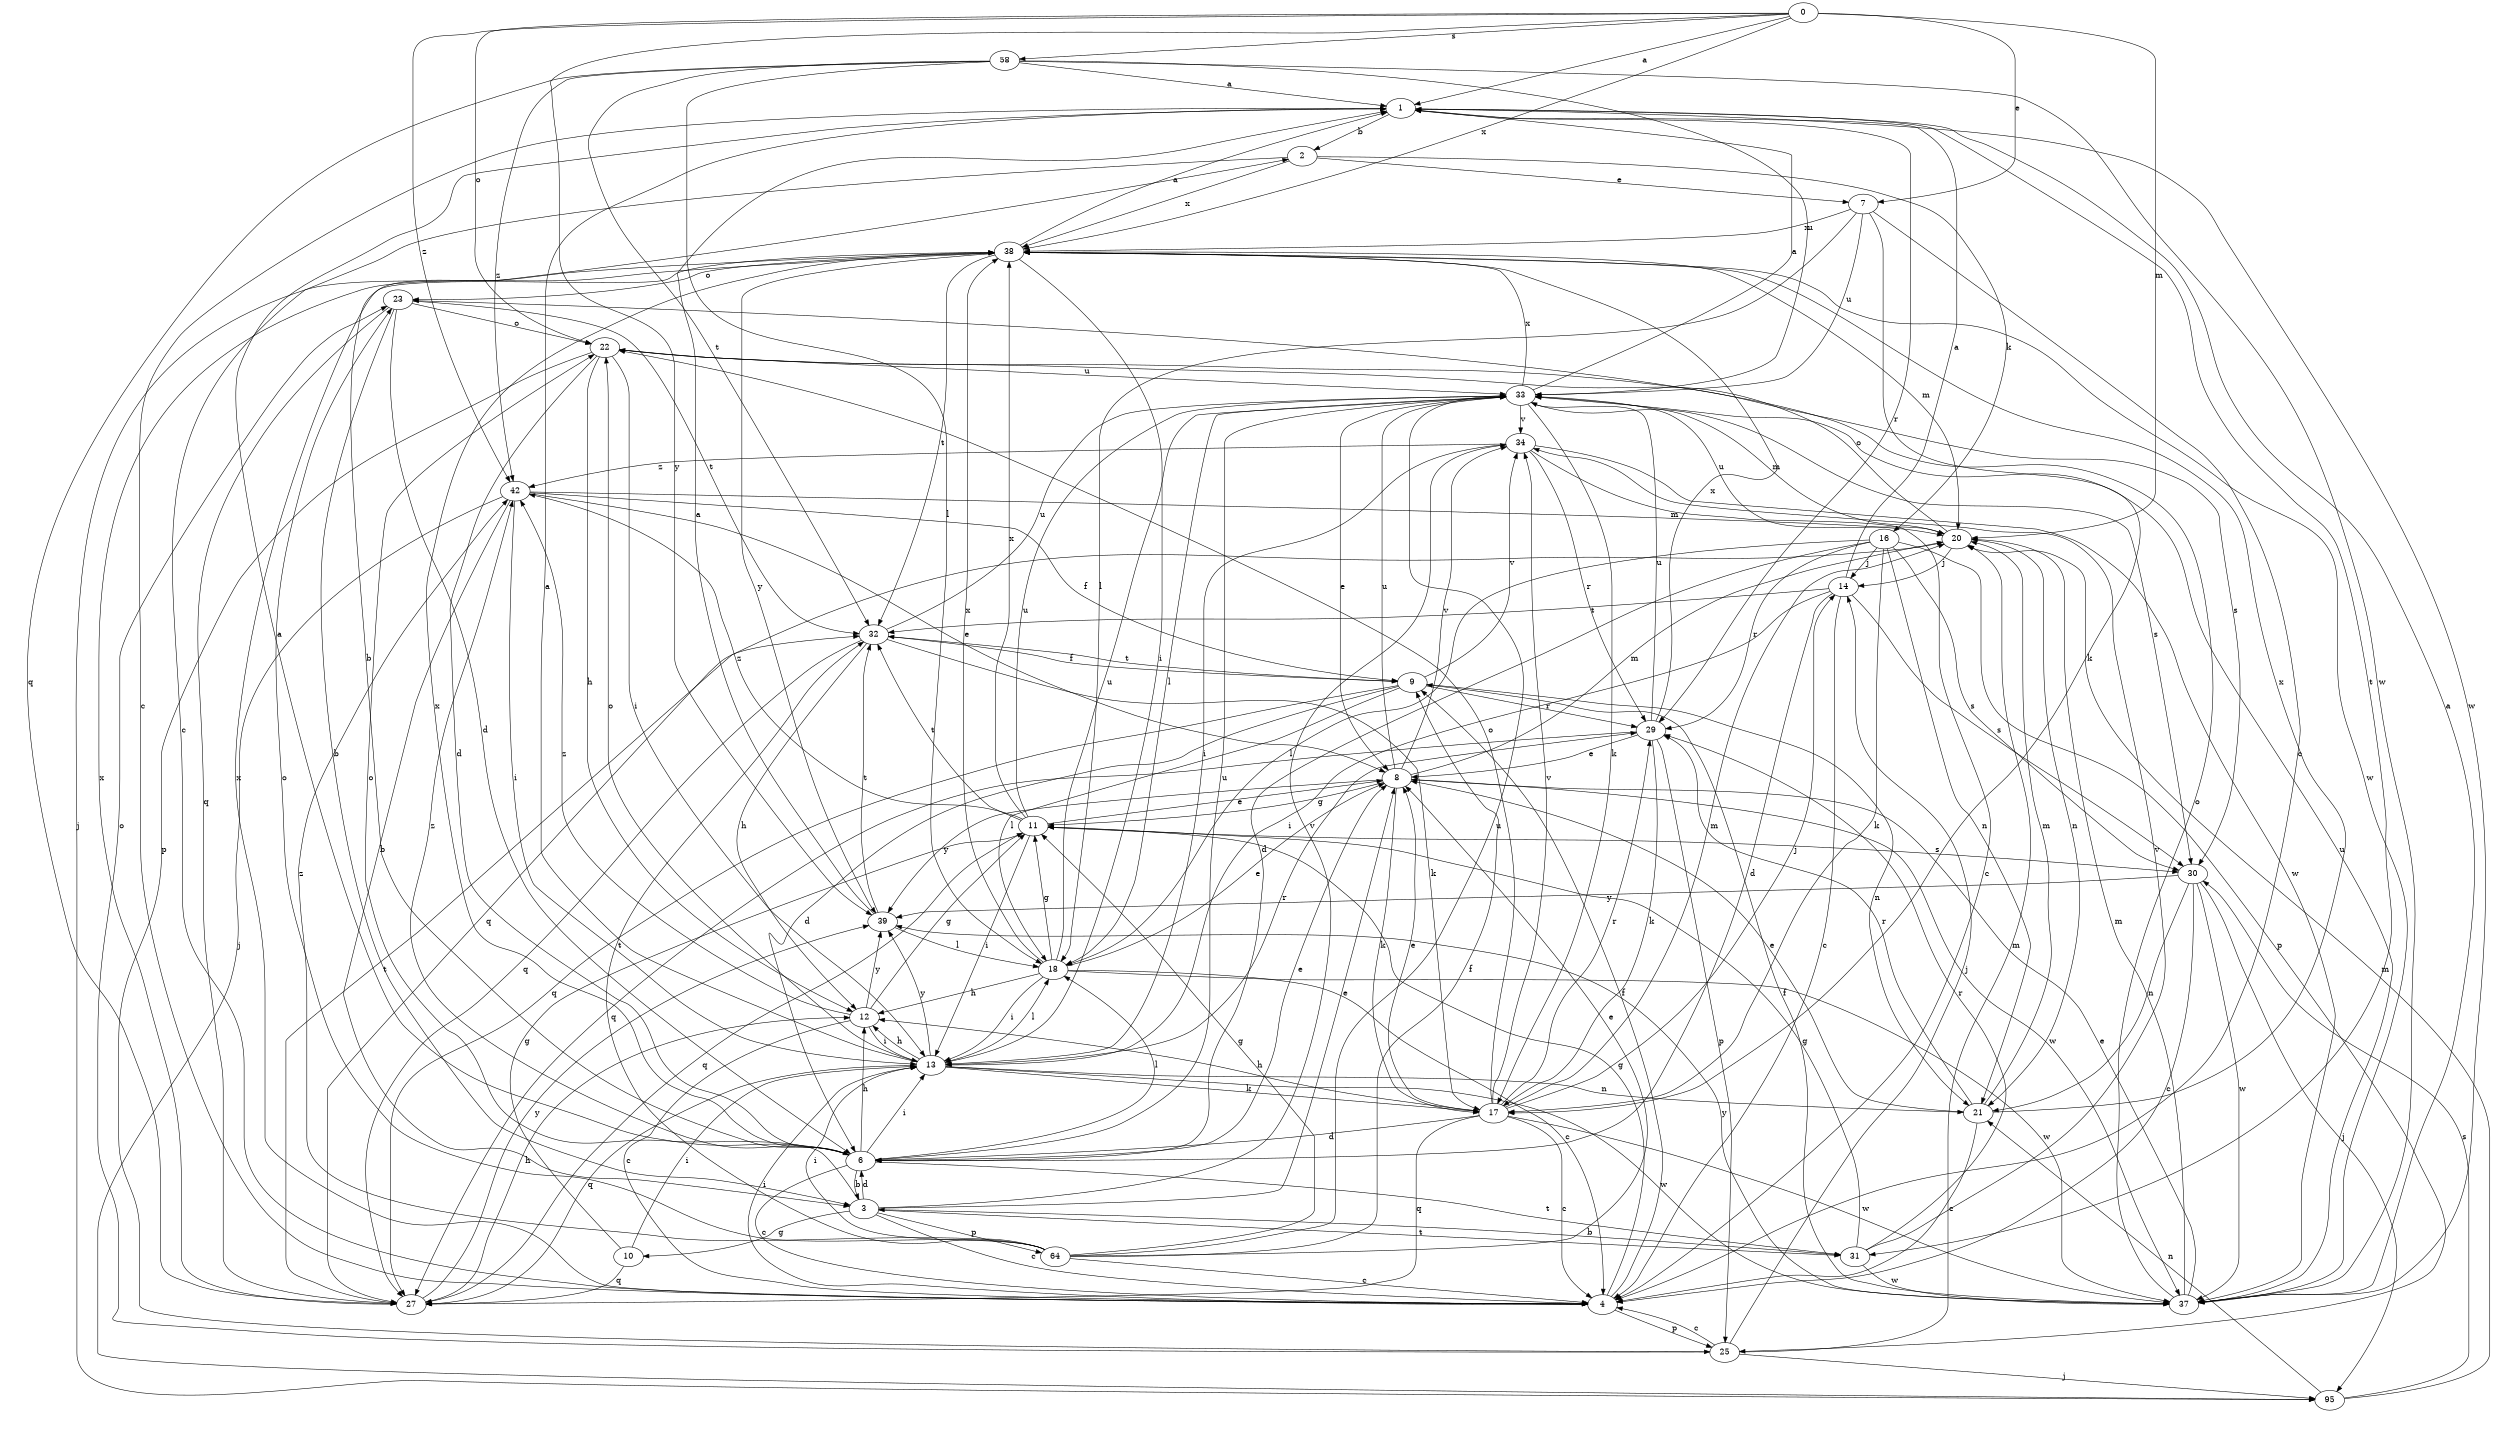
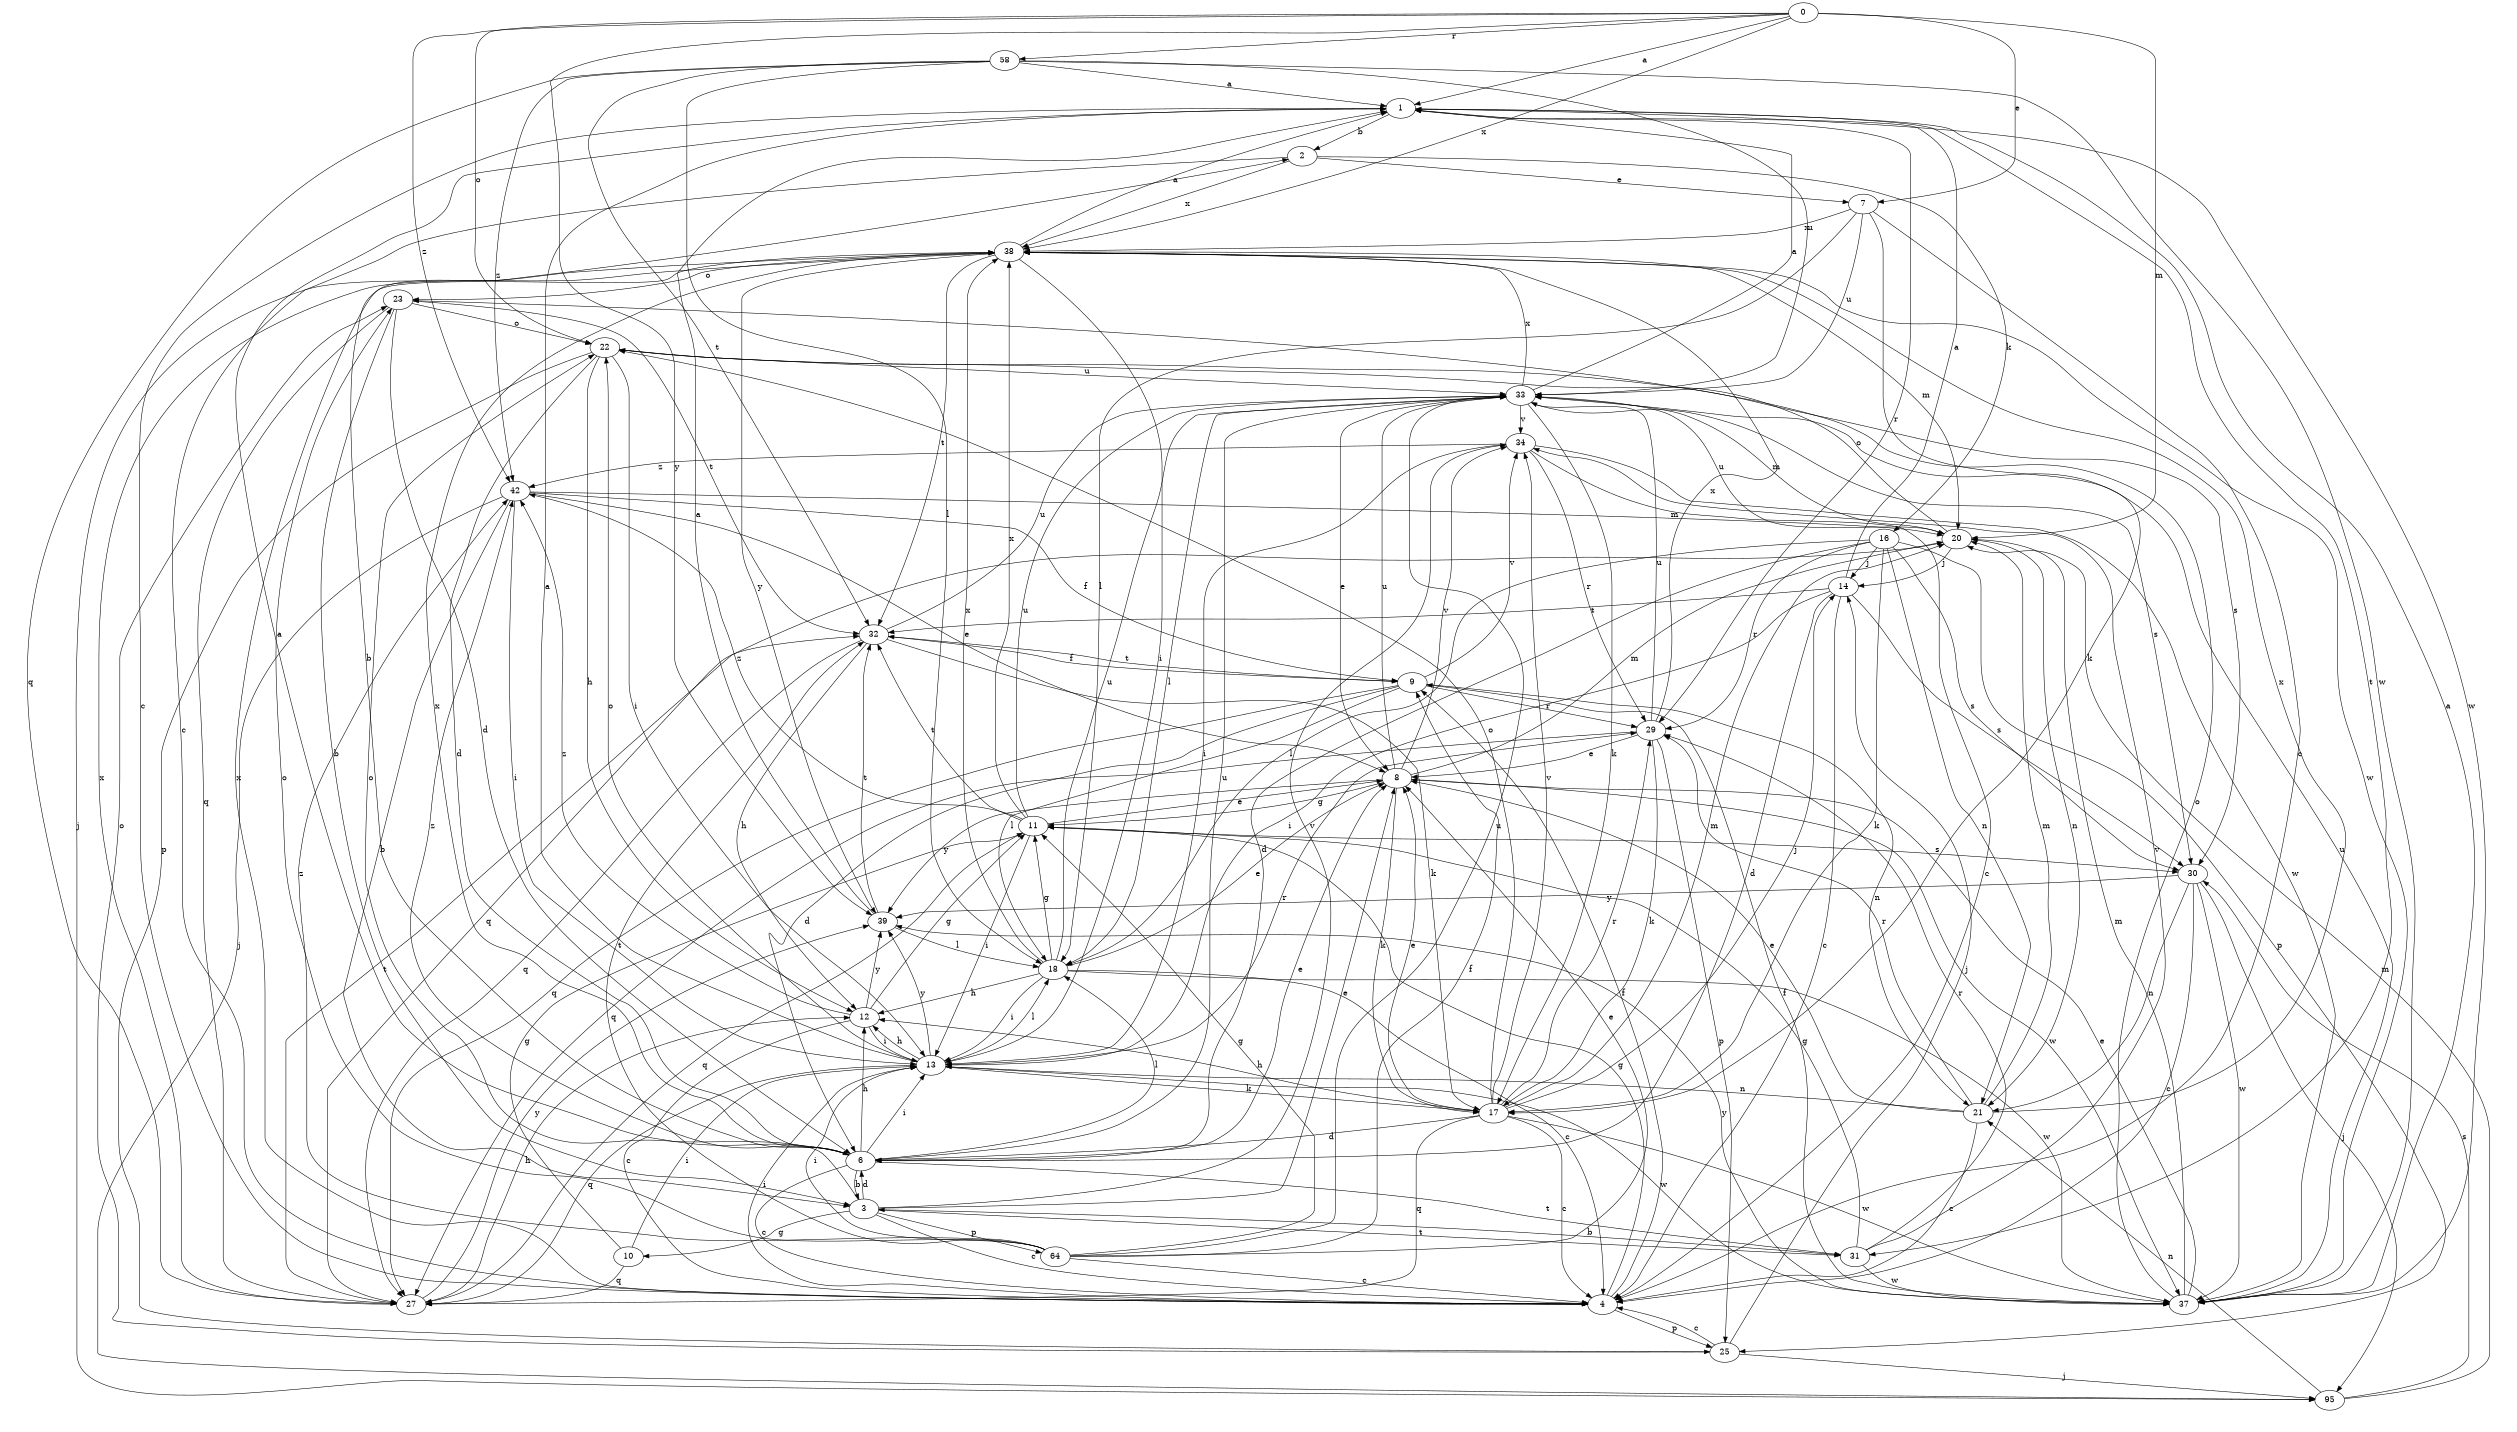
(1454, 37) -> (1454, 37)
(1973, 1027) -> none
(1427, 1078) -> (1458, 1080)
